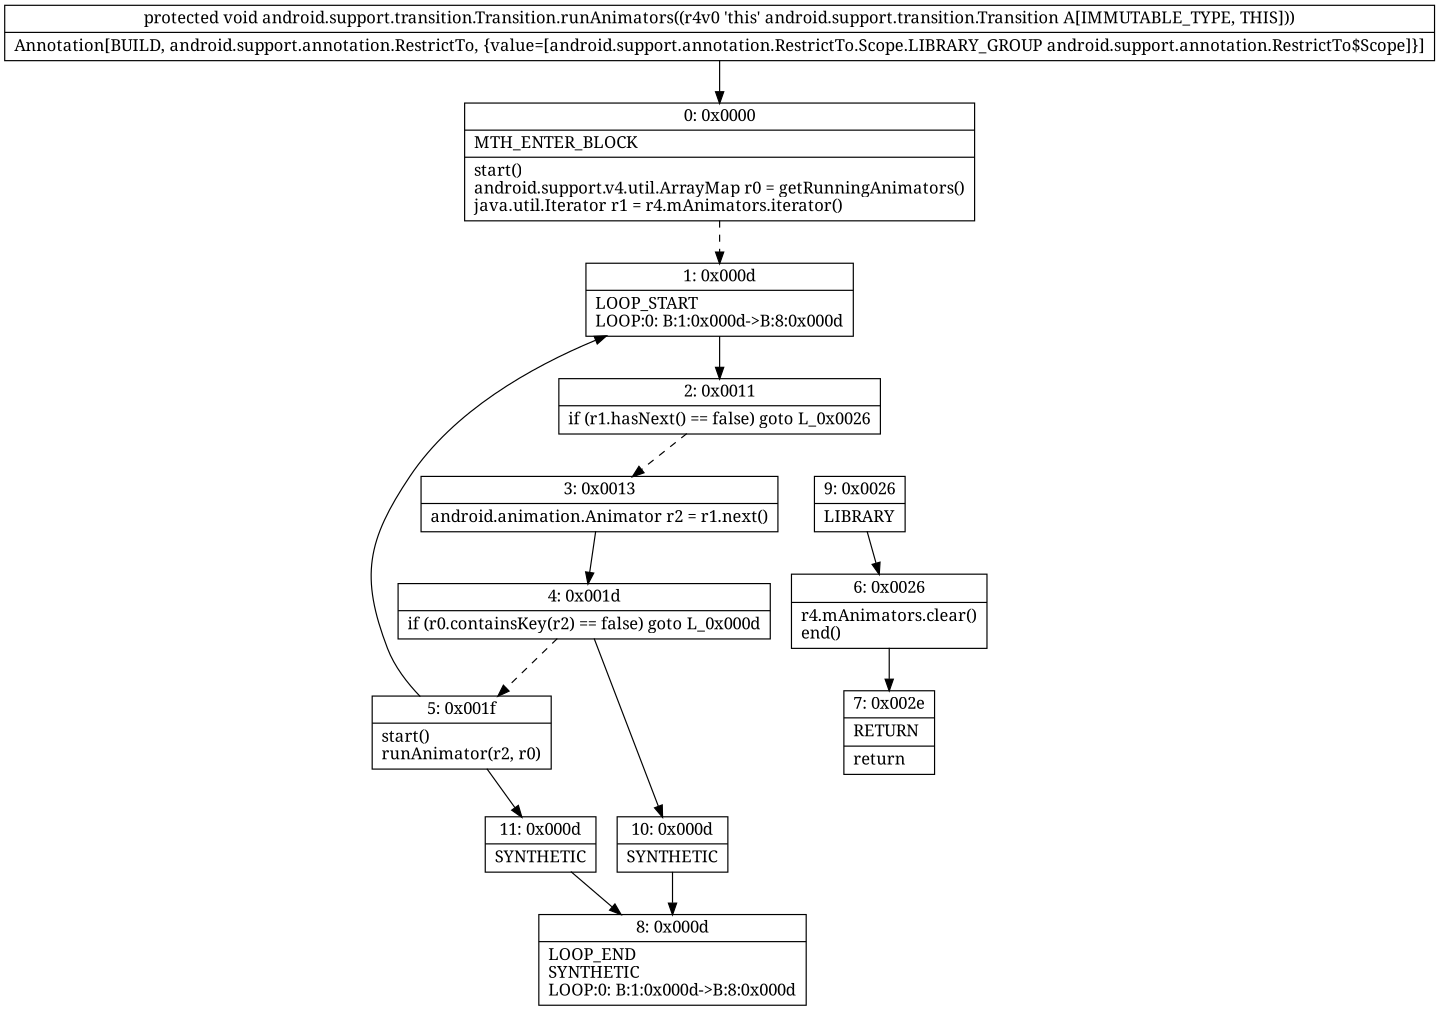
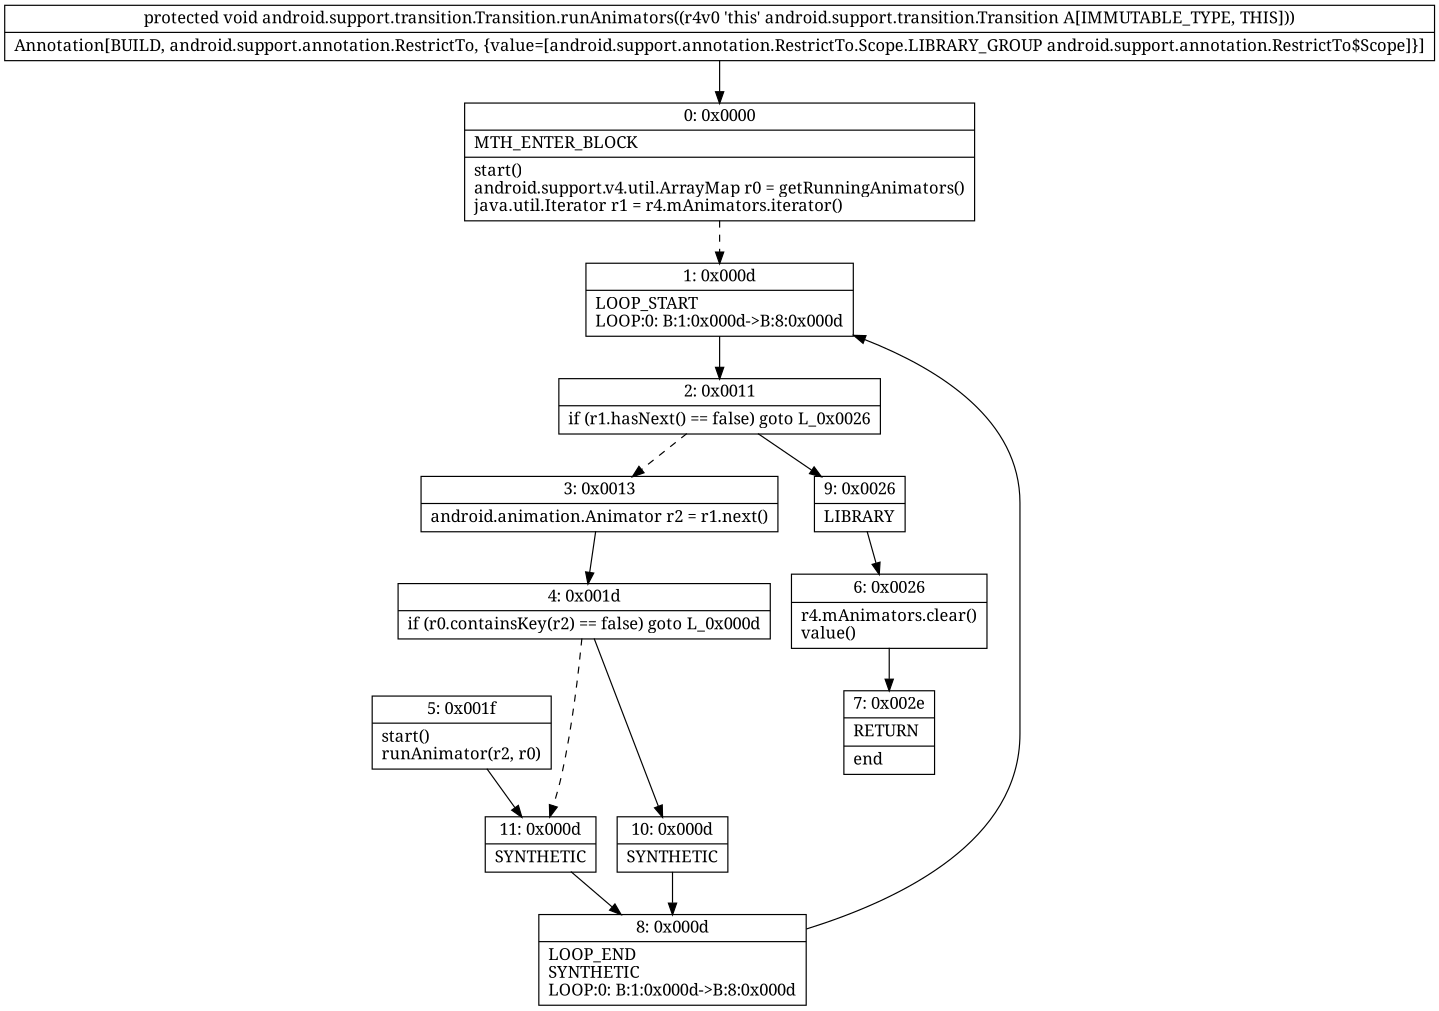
none -> (785, 452)
(408, 480) -> (1020, 653)
(821, 634) -> (829, 634)
(532, 663) -> (571, 723)
(880, 760) -> (868, 760)
